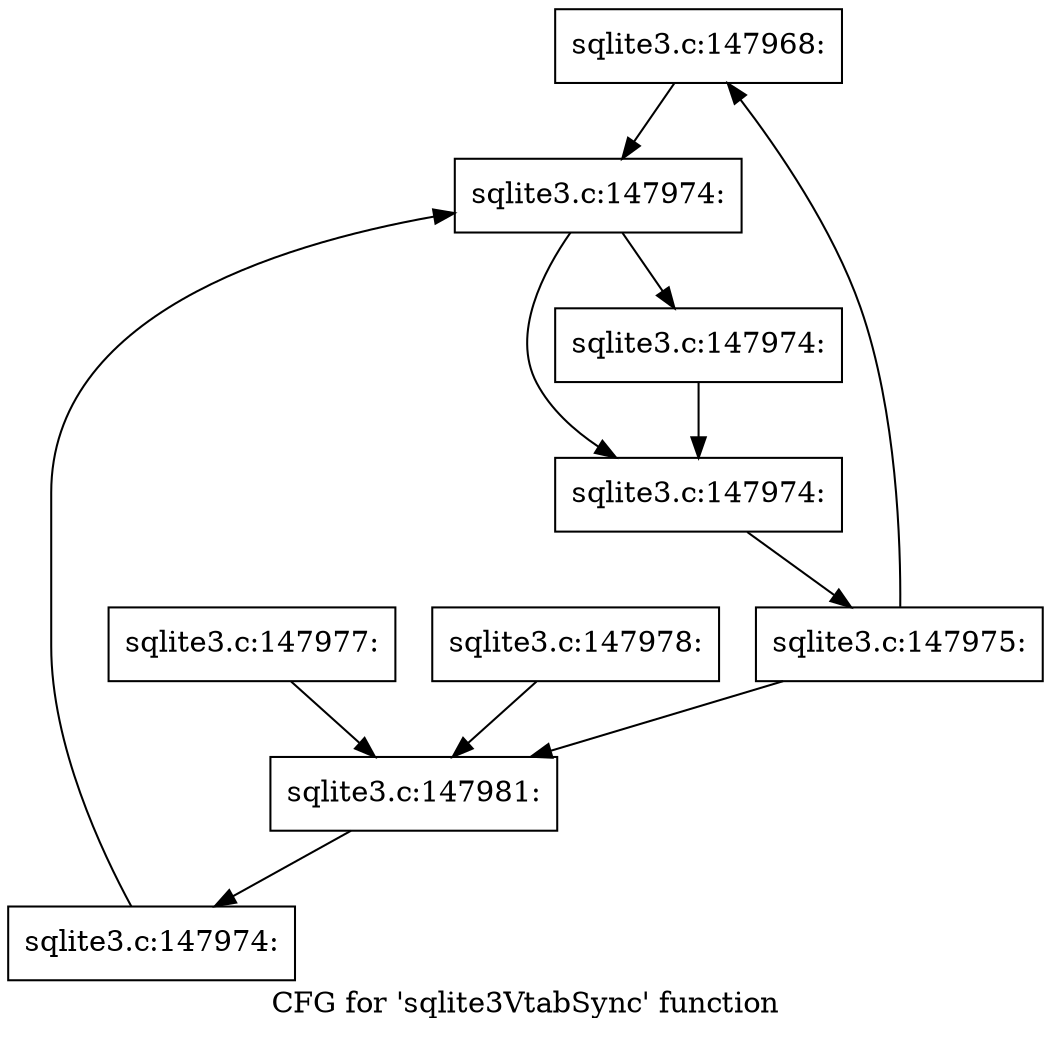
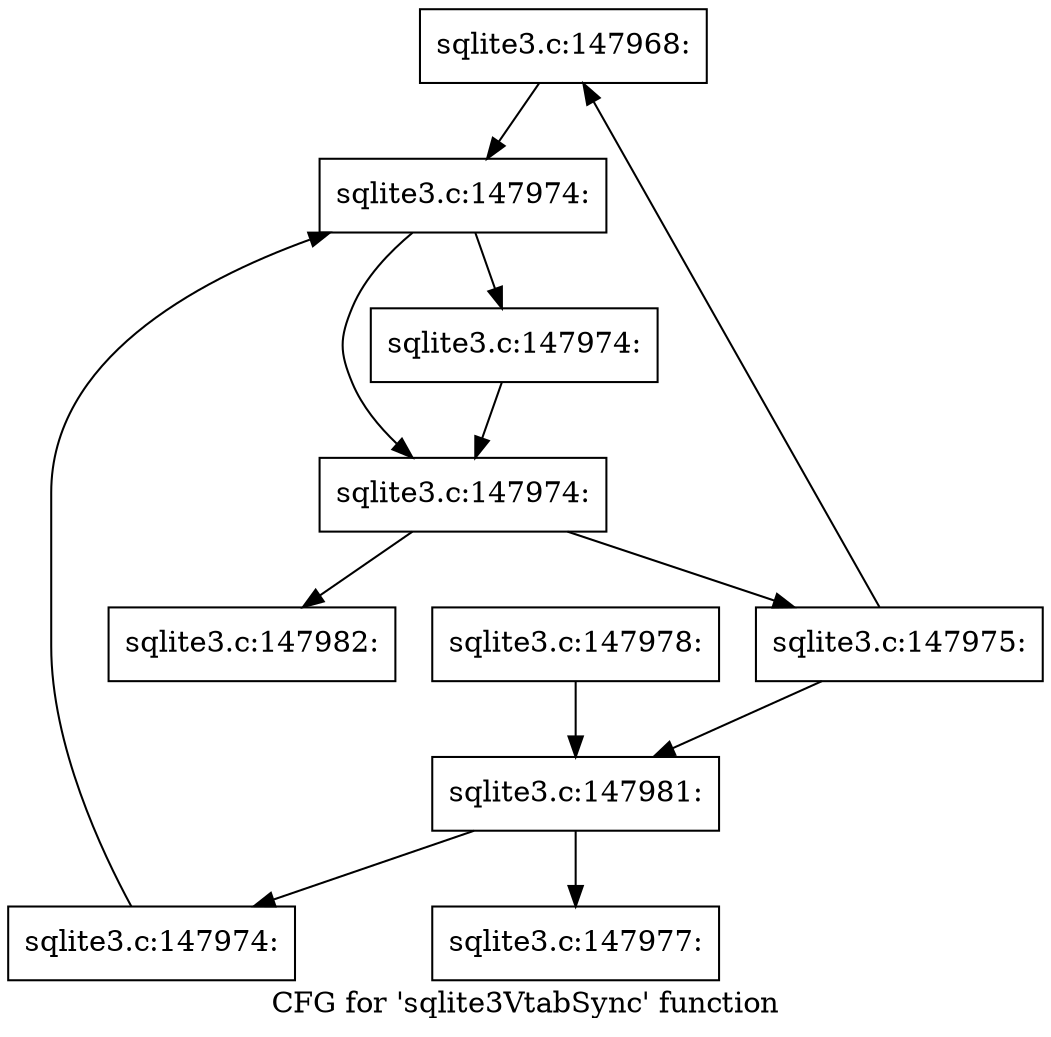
none -> (252, 644)
(325, 712) -> (576, 858)
